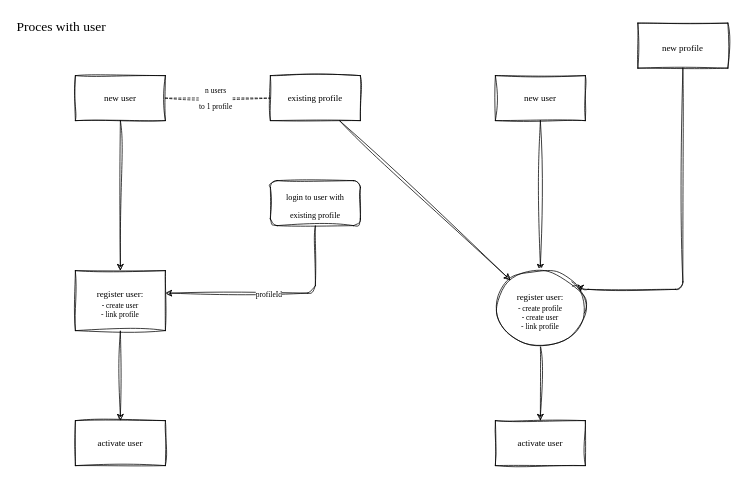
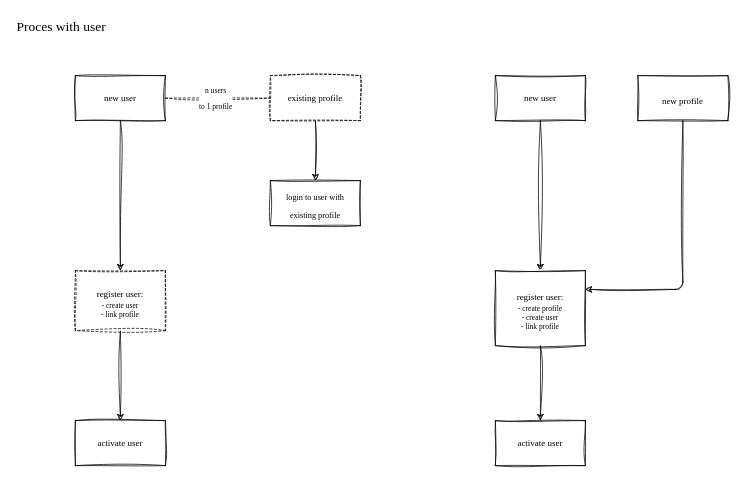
(683, 45) -> (683, 98)
(315, 98) -> (315, 98)
(424, 199) -> (315, 148)
(315, 203) -> (315, 203)
(273, 293) -> none
(120, 300) -> (120, 300)
(540, 308) -> (540, 308)
